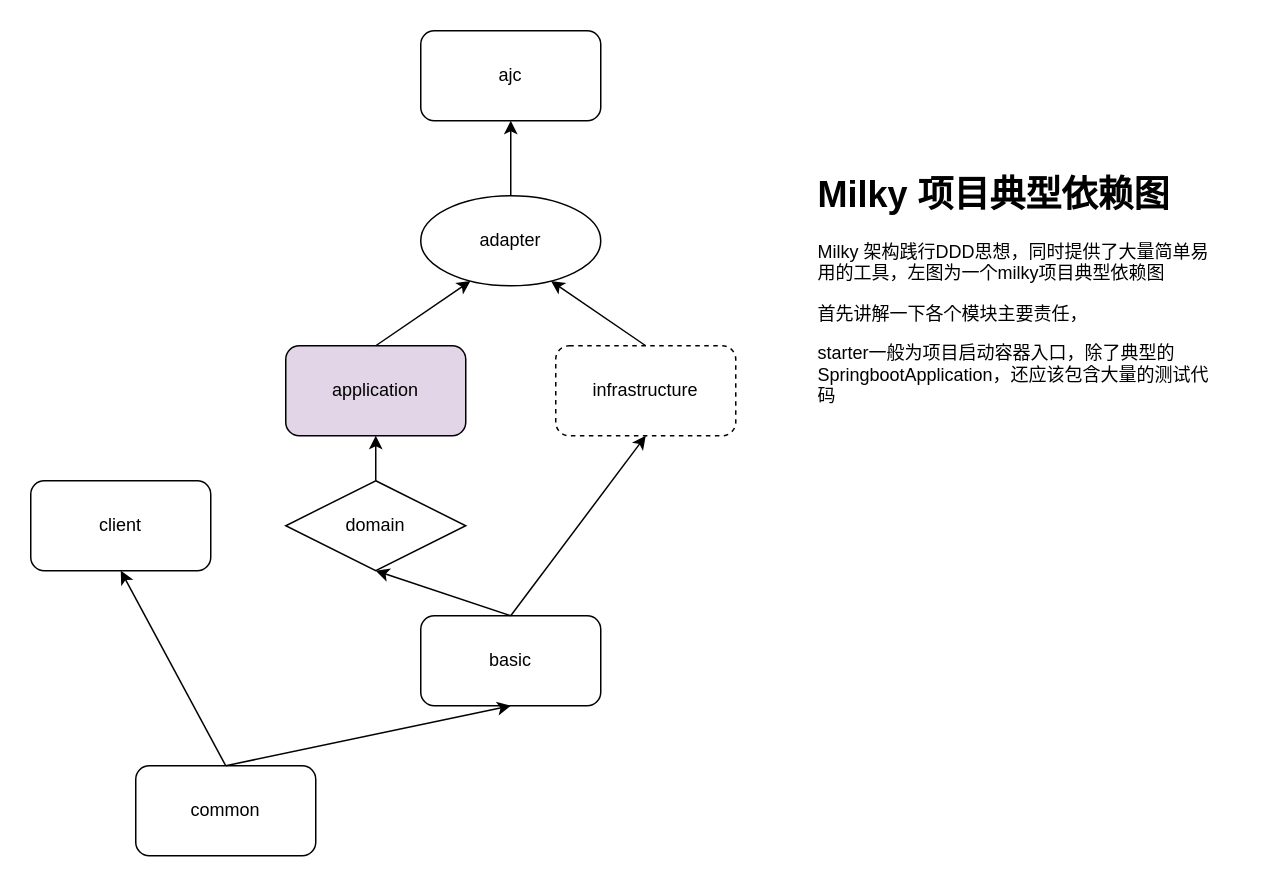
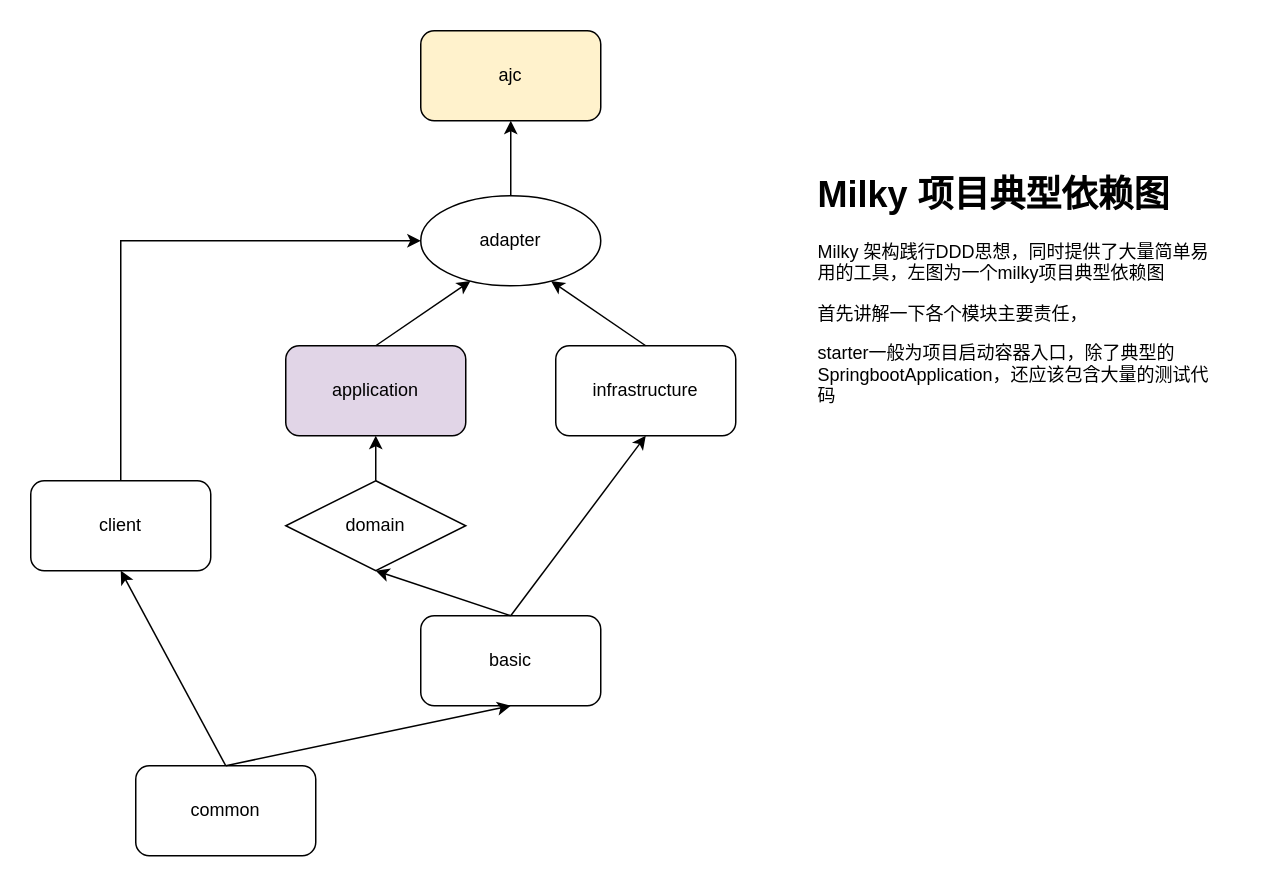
(511, 76) -> (511, 76)
none -> (146, 241)
(646, 391) -> (646, 391)
